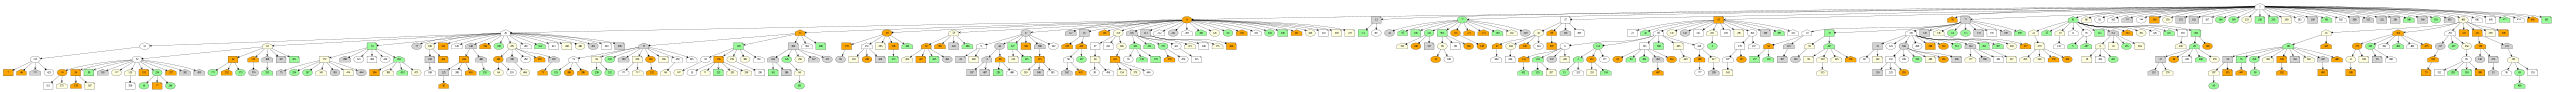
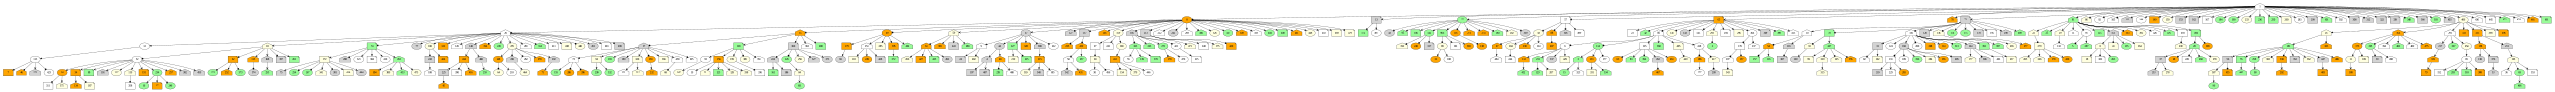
(2241, 73) -> (2241, 73)
